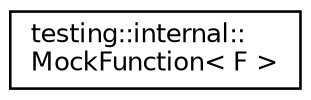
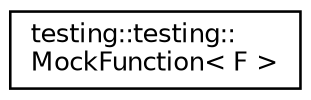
(155, 50) -> (155, 50)
